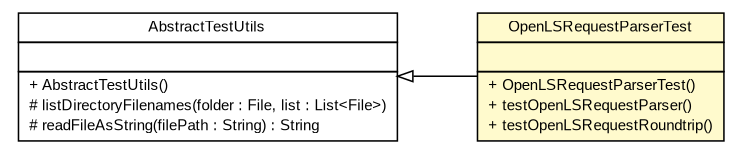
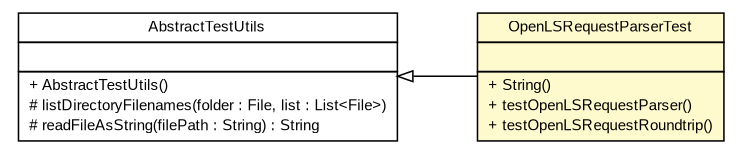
(592, 85) -> (520, 85)
